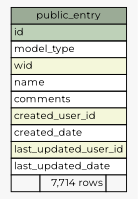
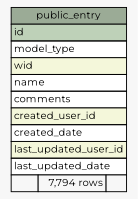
(77, 183) -> (76, 183)
